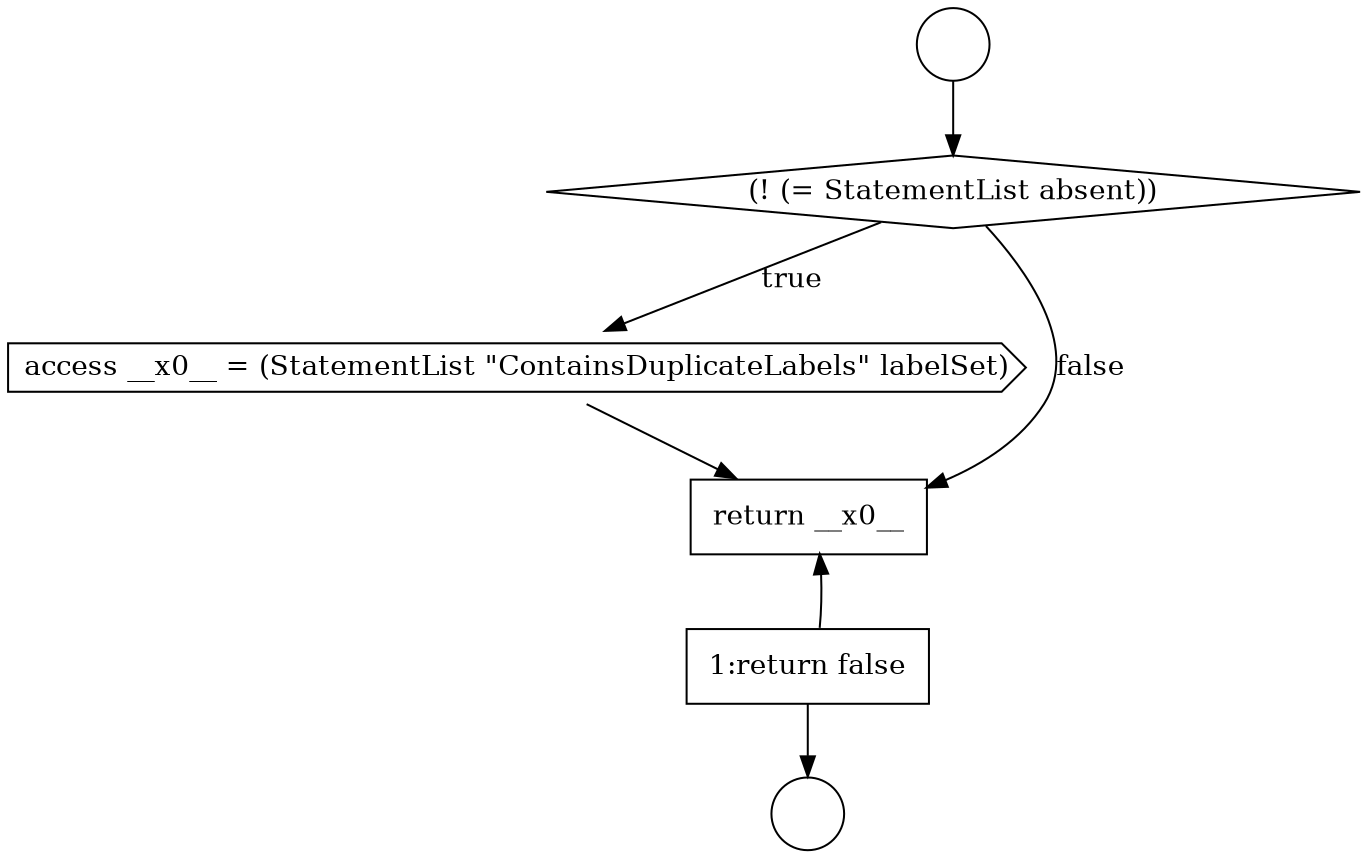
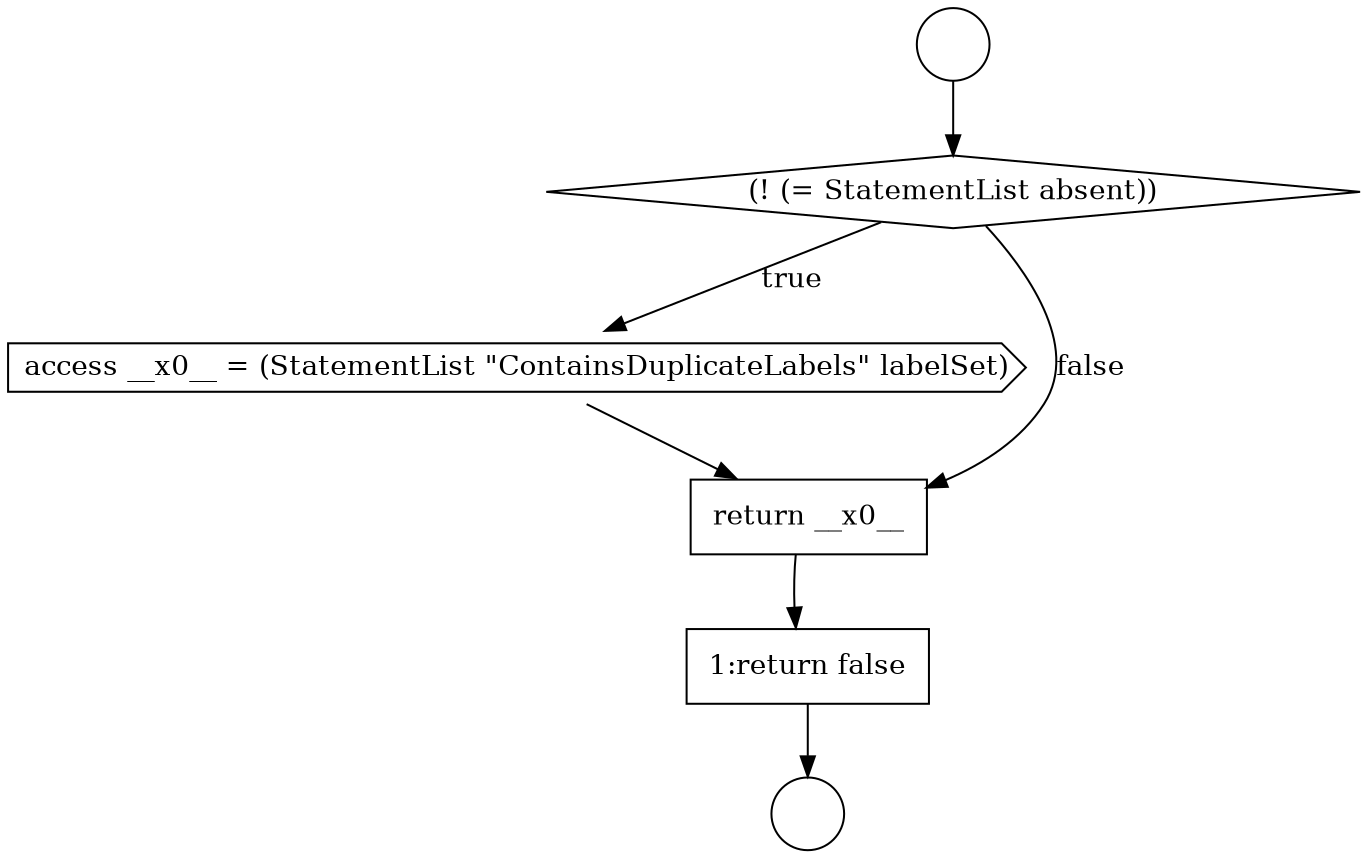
(821, 601) -> (794, 581)
